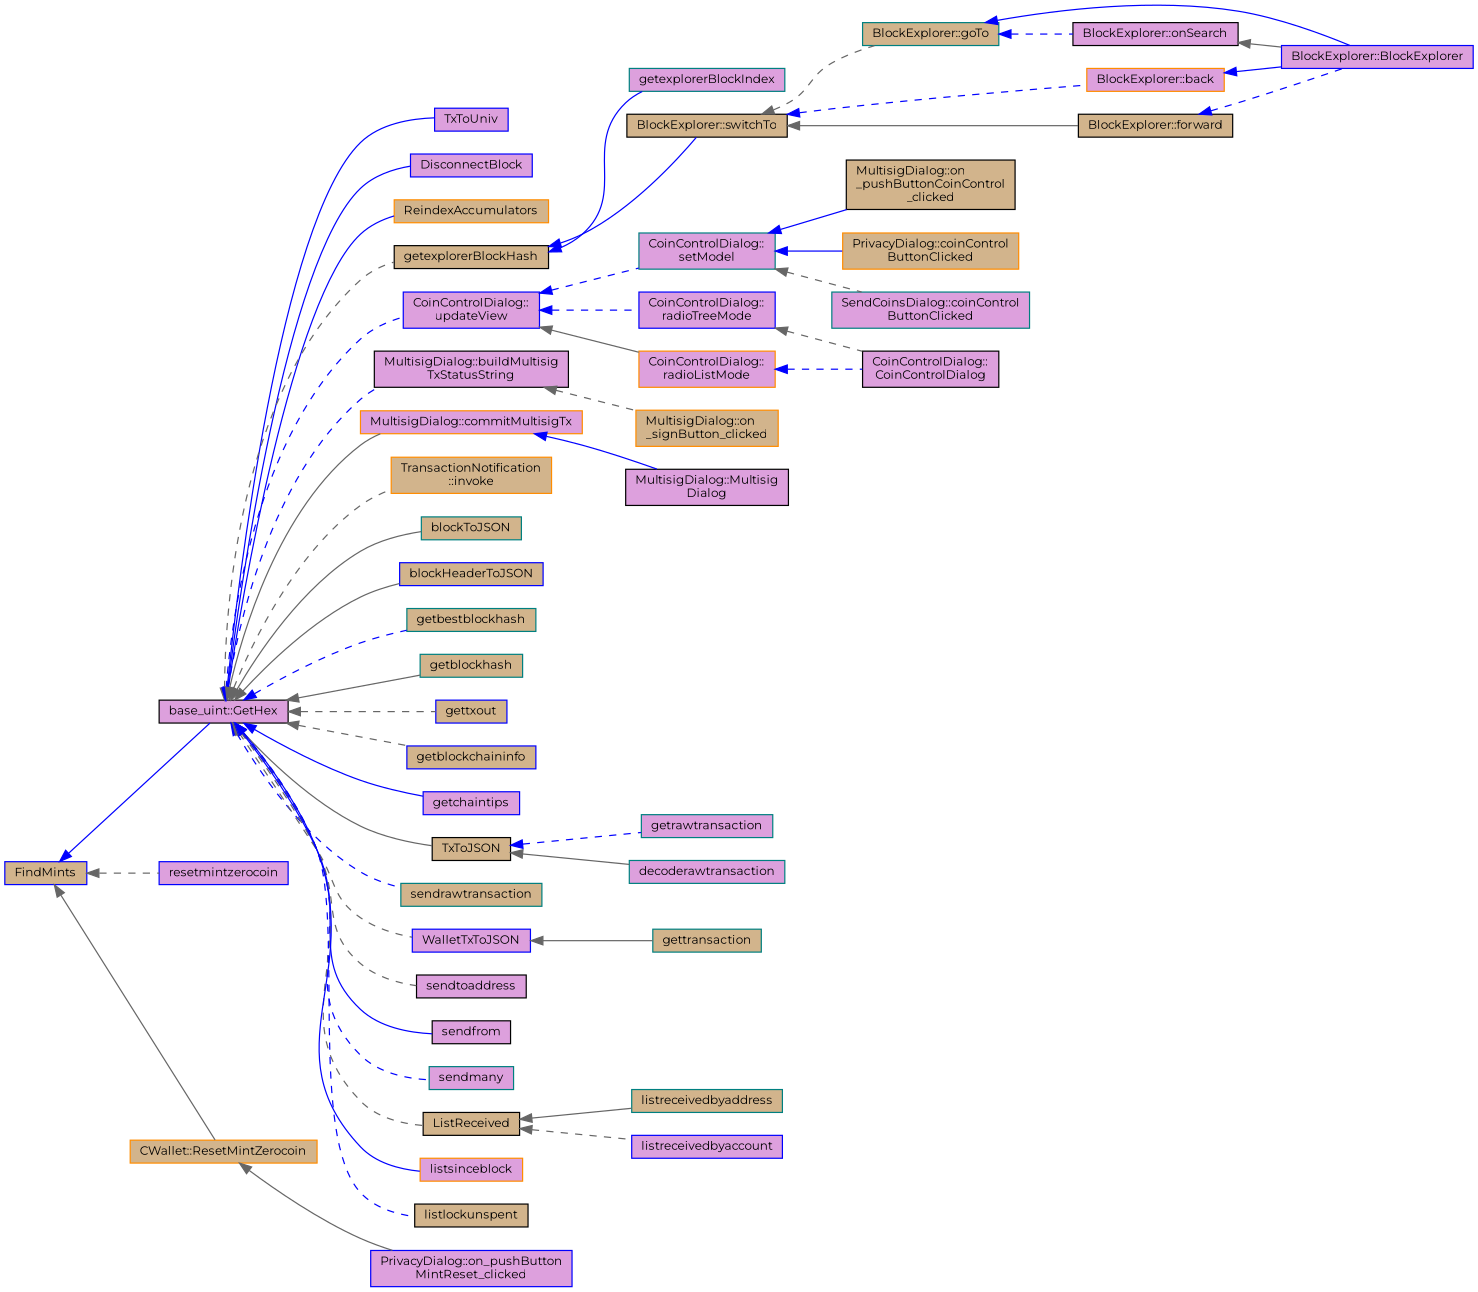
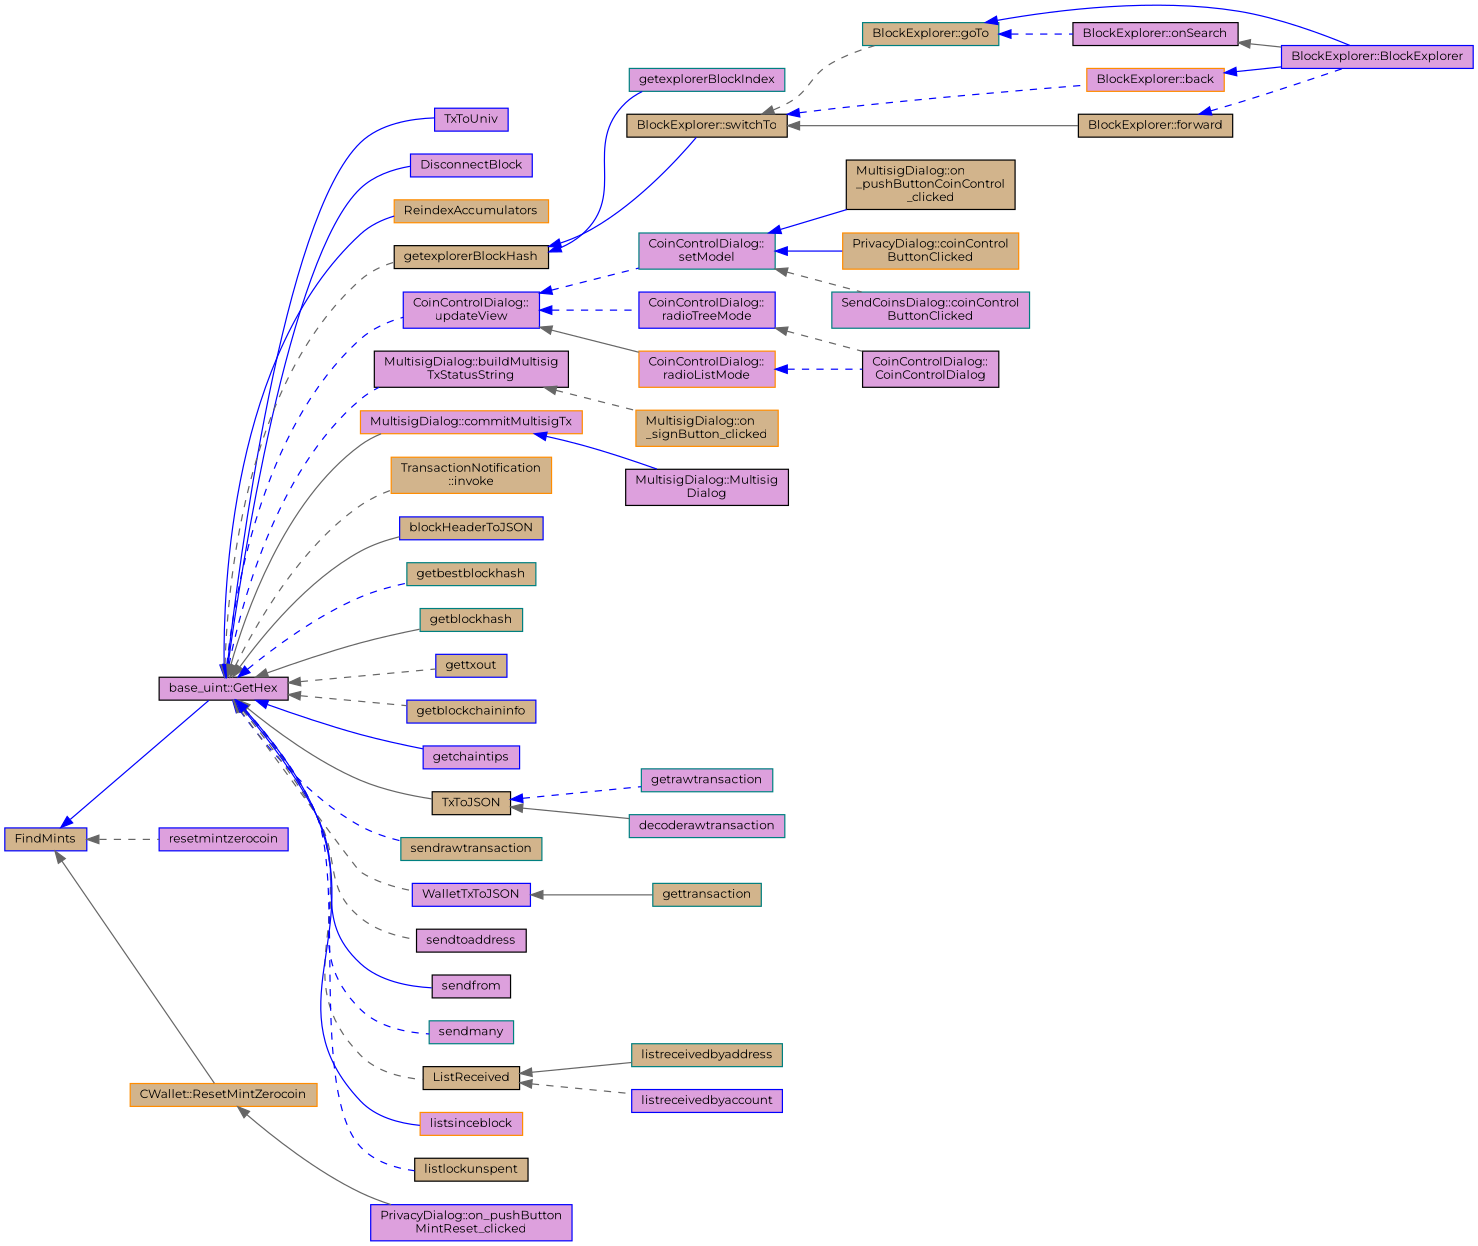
(471, 528) -> none
